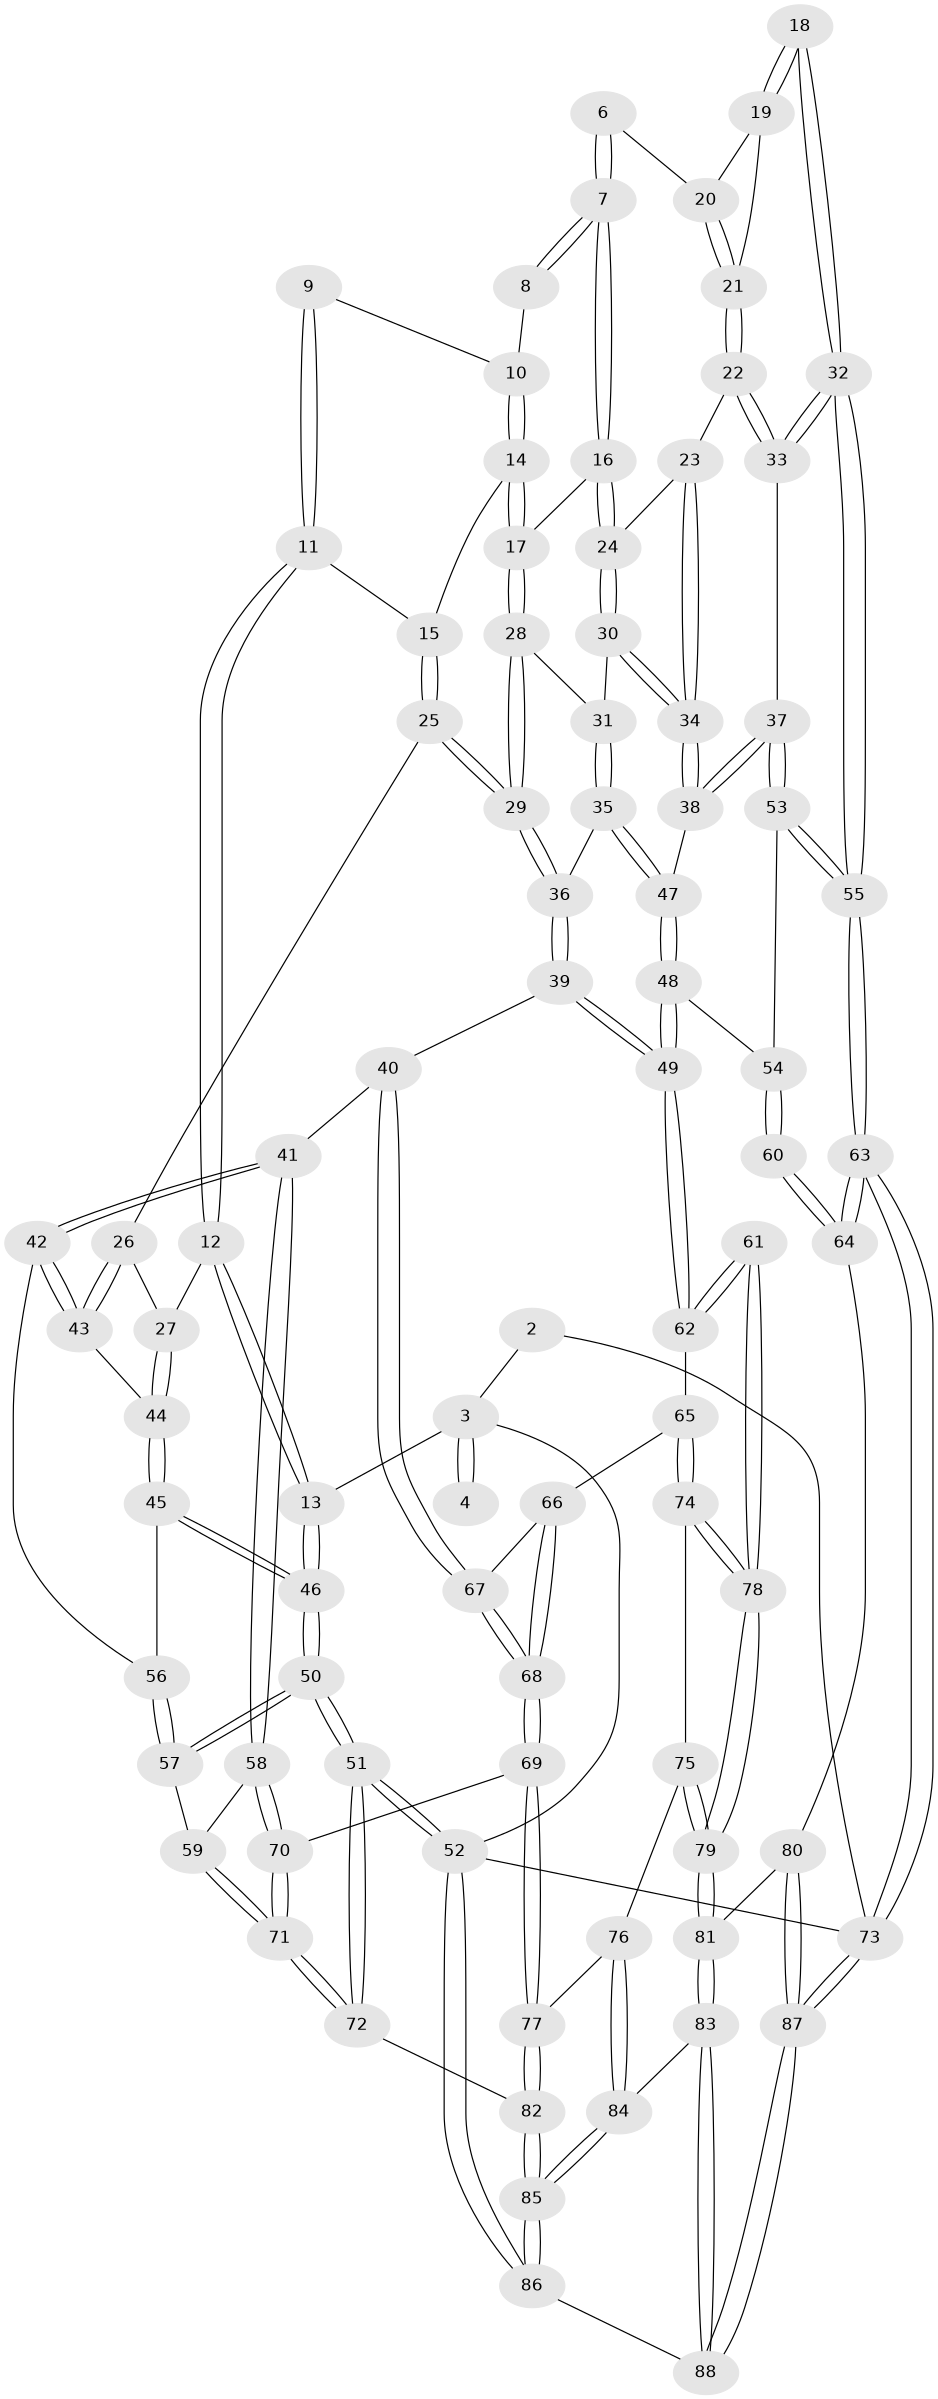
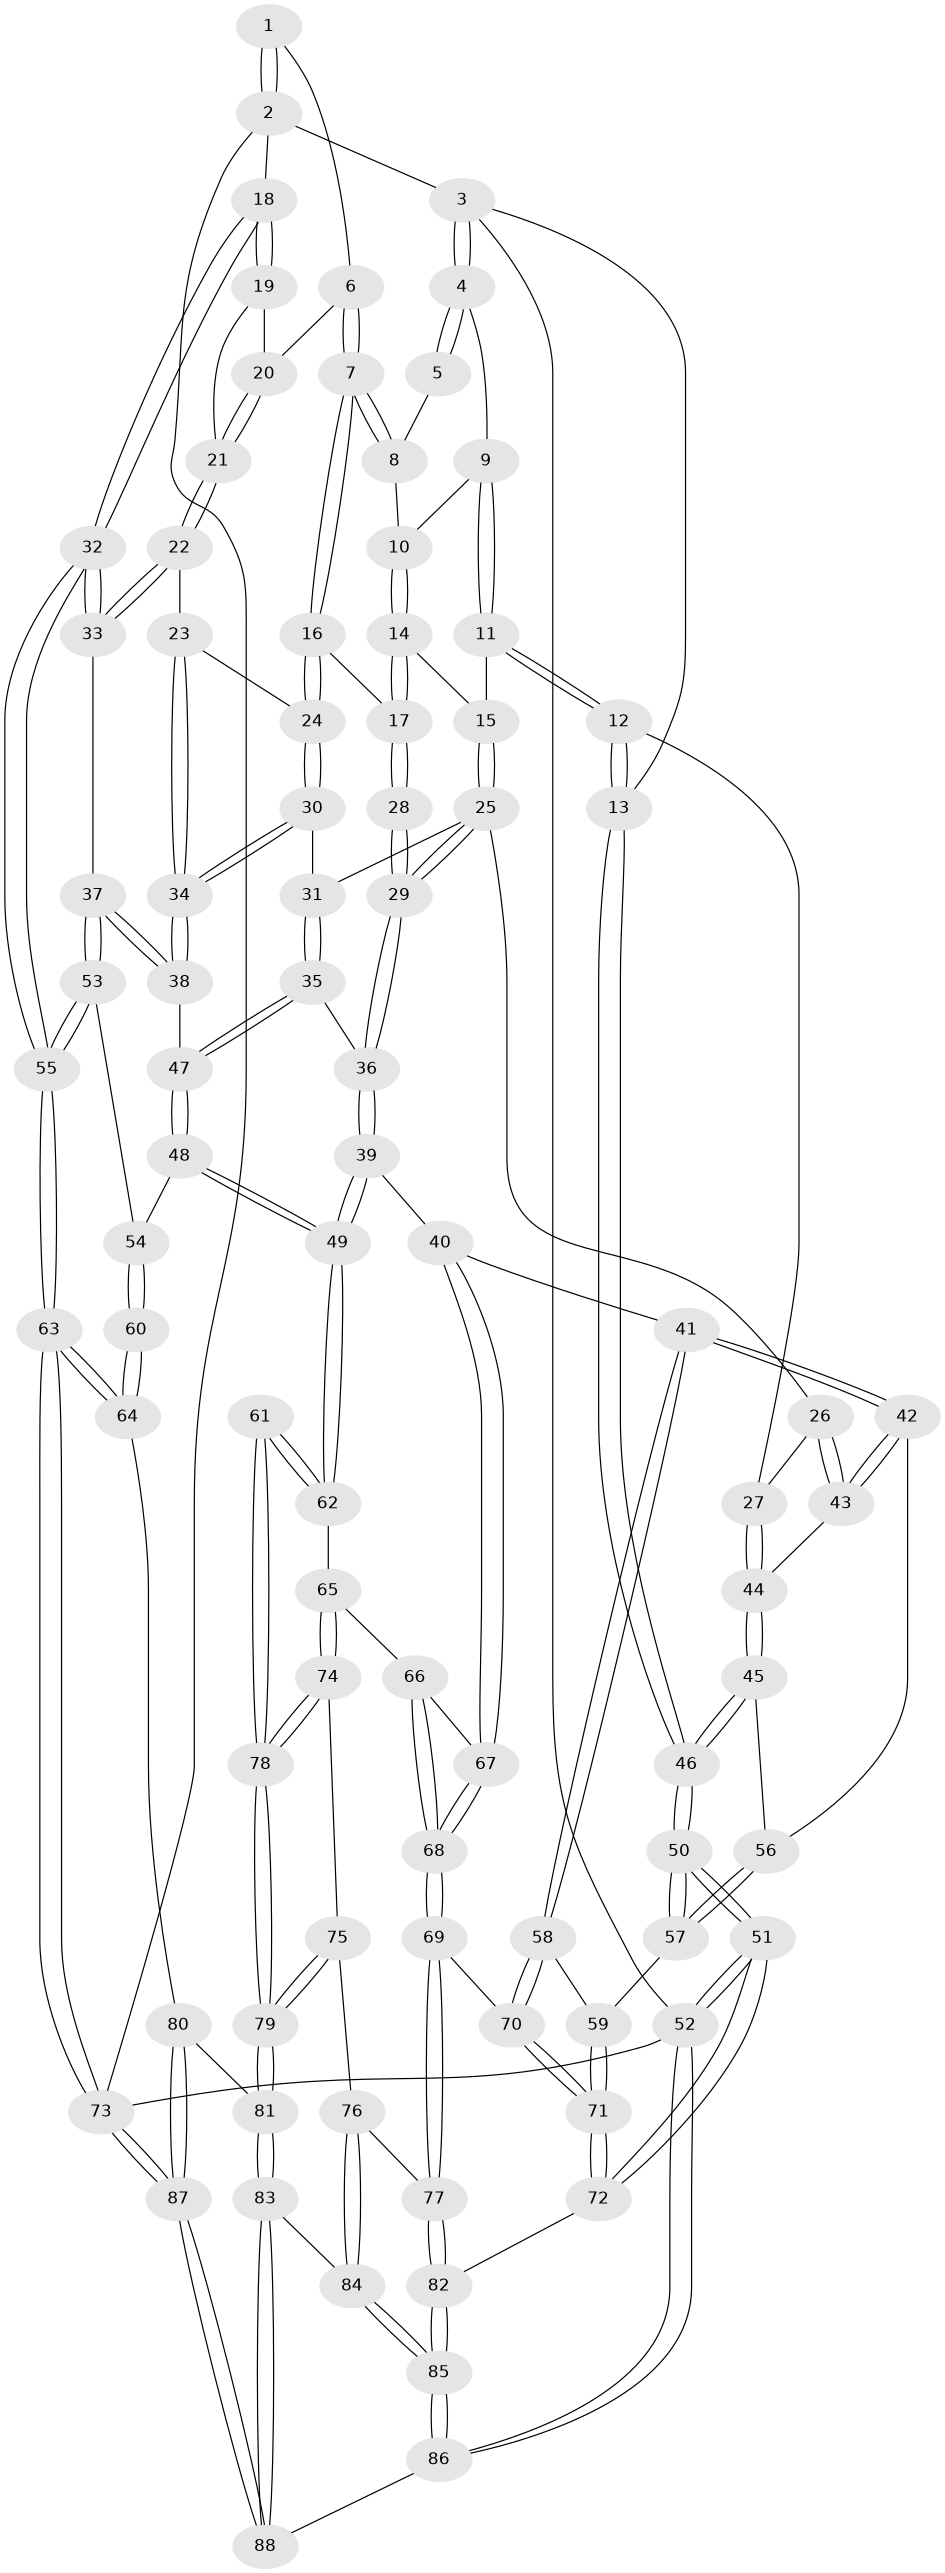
none -> (269, 27)
none -> (267, 157)
none -> (484, 373)
none -> (438, 374)
(560, 678) -> (400, 852)
